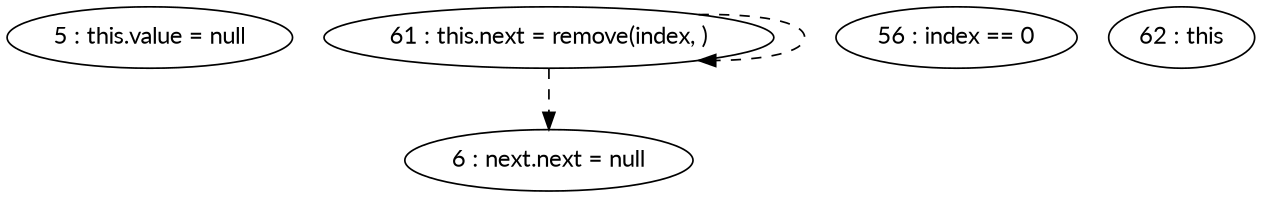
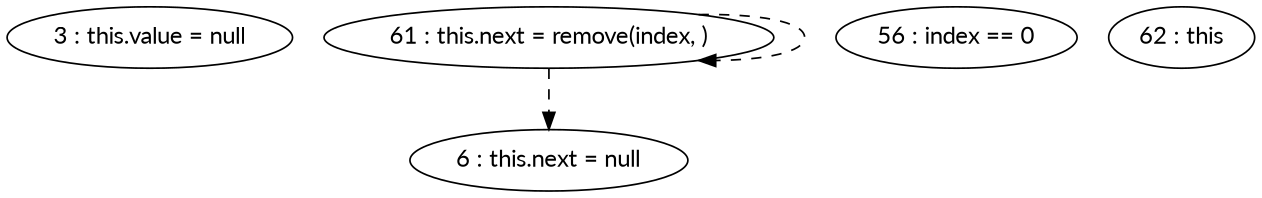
(150, 38) -> (150, 38)
(549, 160) -> (549, 160)
